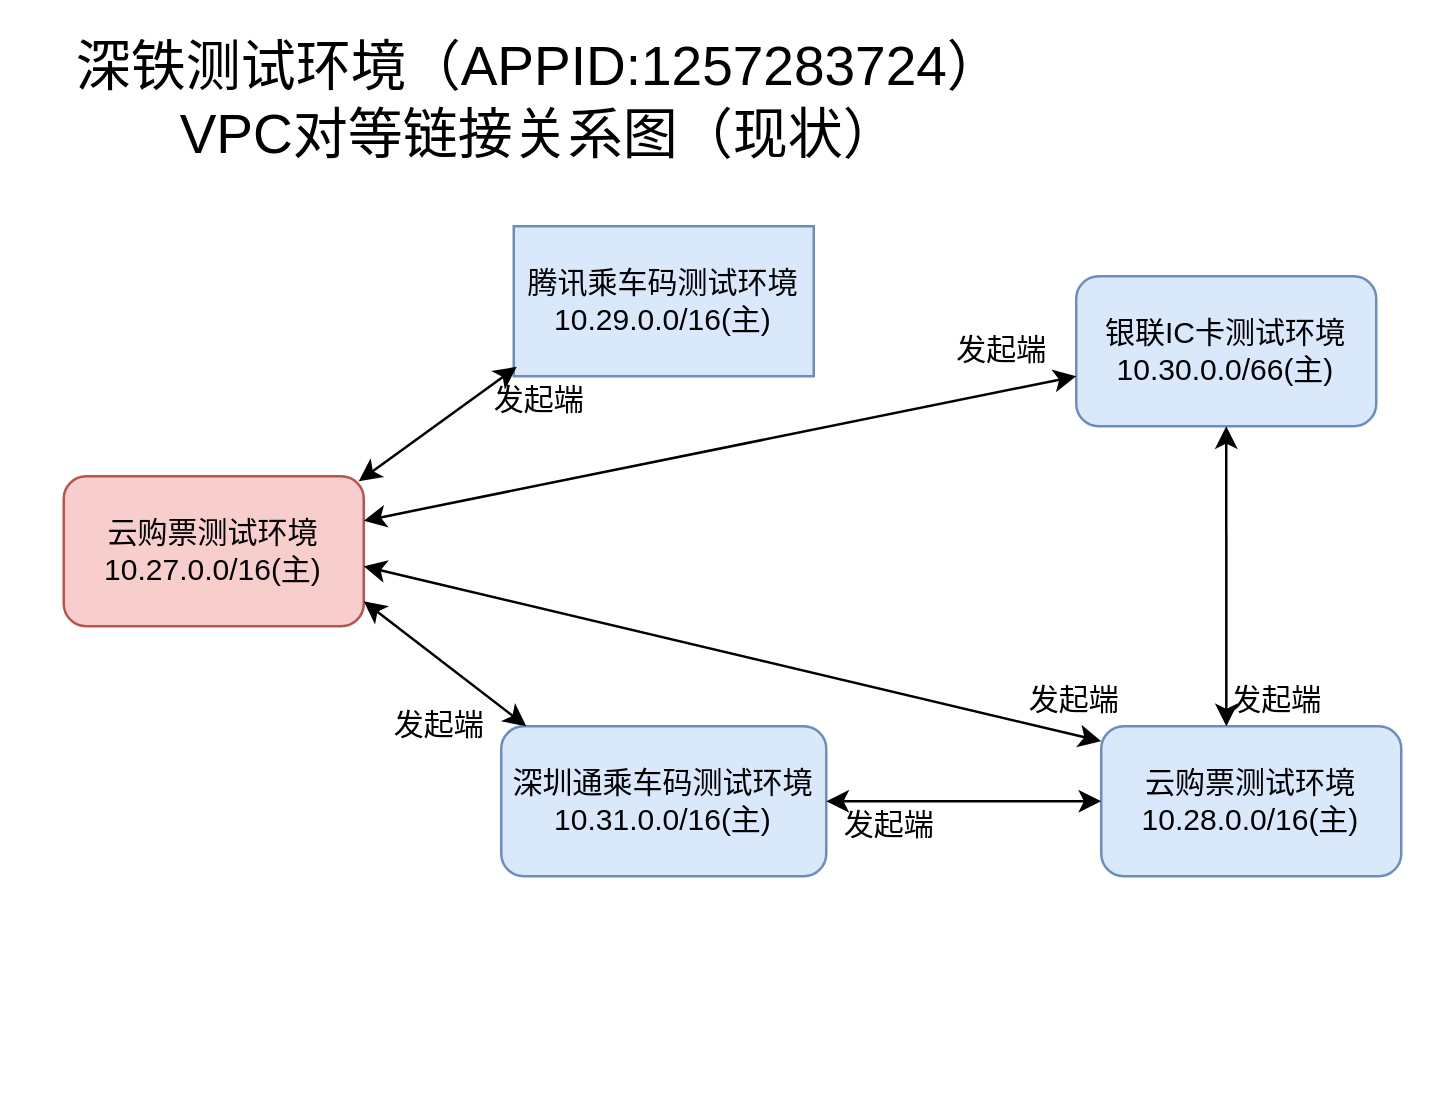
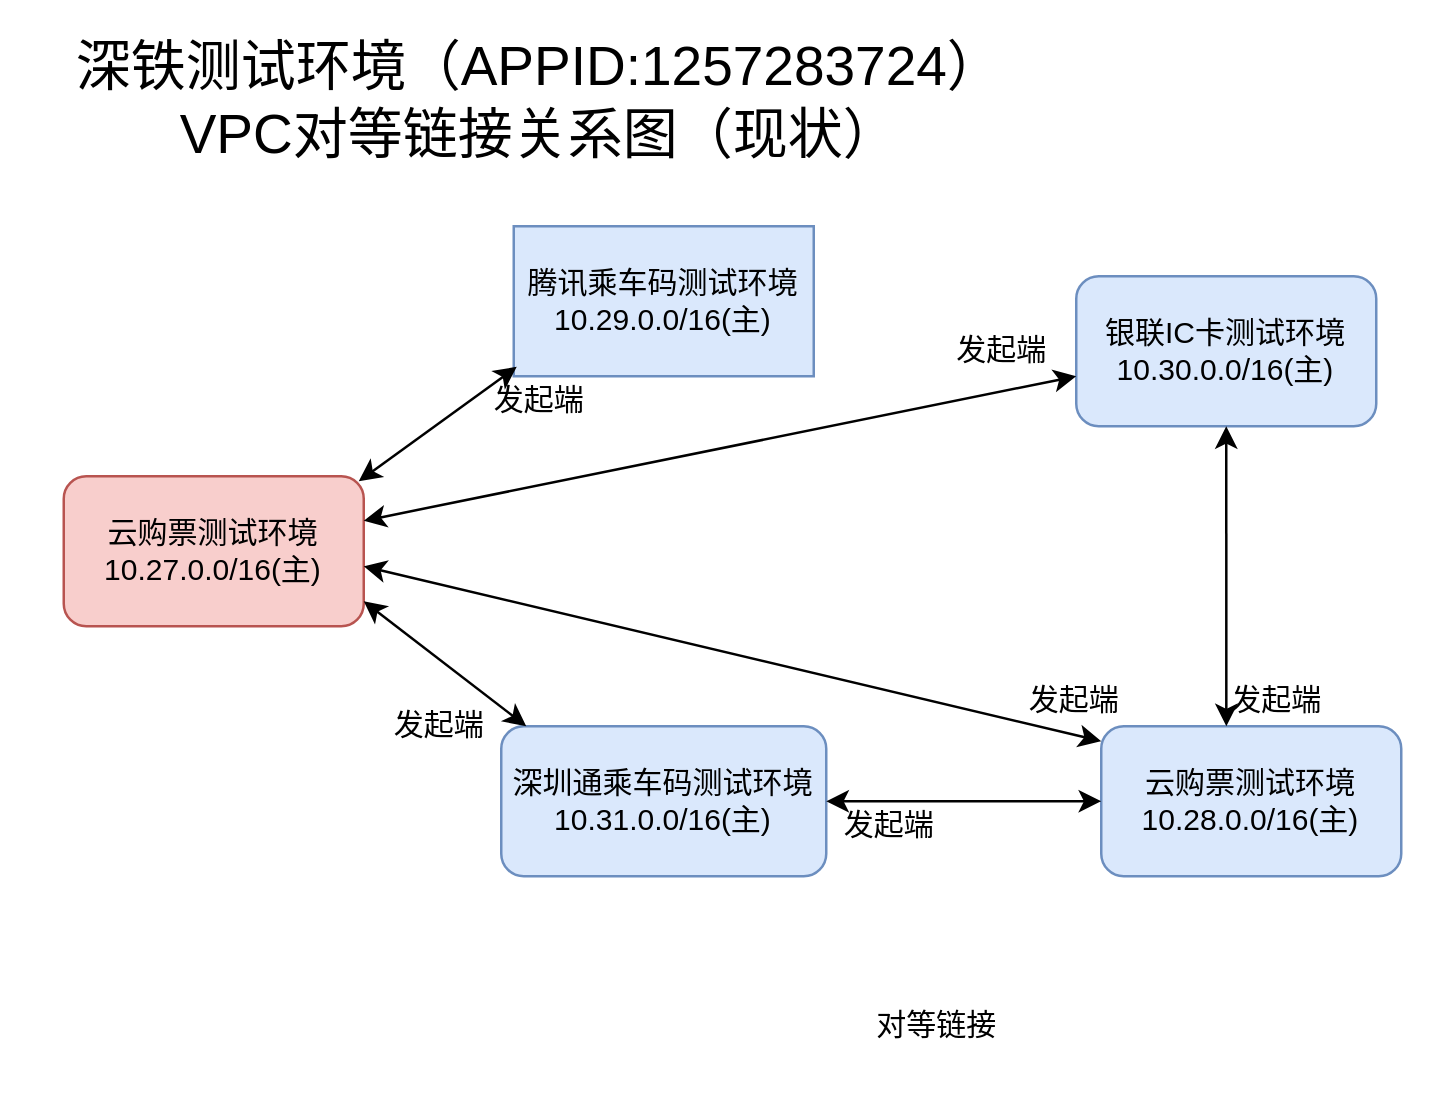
(1226, 351) -> (1226, 351)
none -> (936, 1026)
